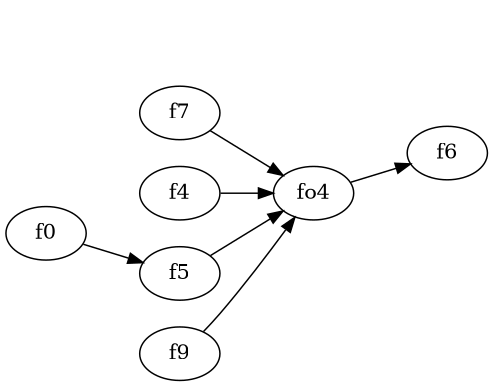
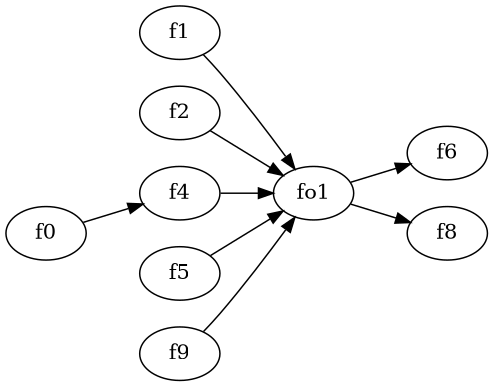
none -> (180, 33)
(180, 113) -> (180, 113)
(314, 193) -> (314, 193)
none -> (447, 233)
(106, 251) -> (106, 215)
